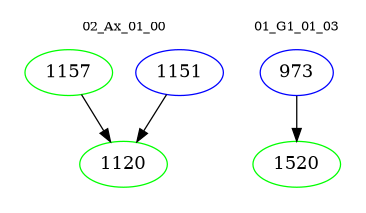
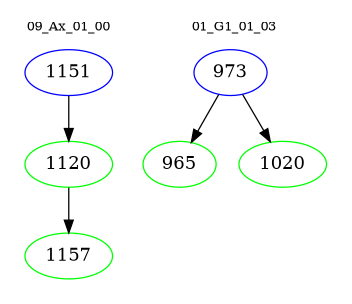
(124, 27) -> (69, 27)
(93, 113) -> (69, 204)
none -> (180, 164)
(297, 164) -> (283, 164)
